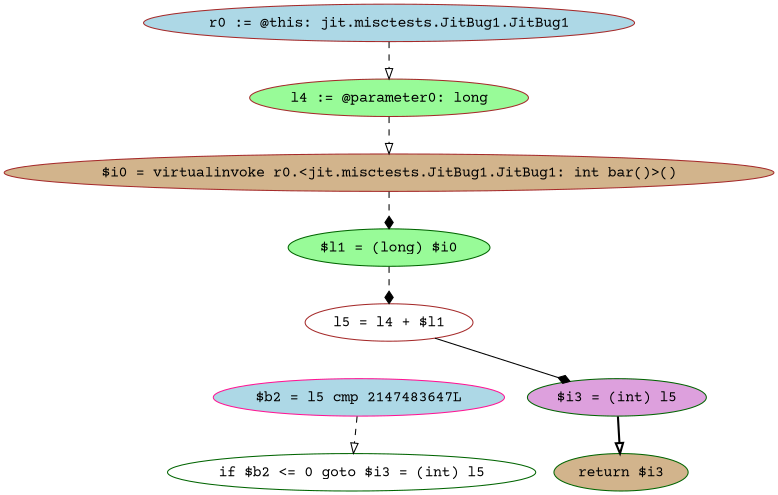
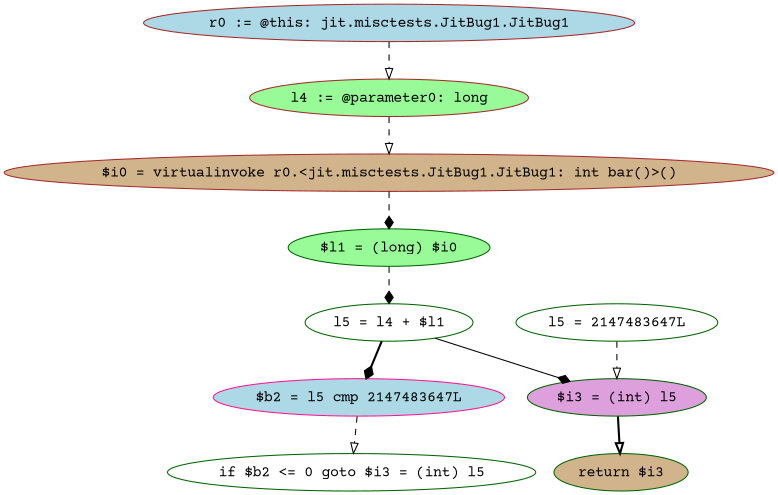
(389, 322) -> (389, 322)
none -> (617, 322)
none -> (376, 354)
